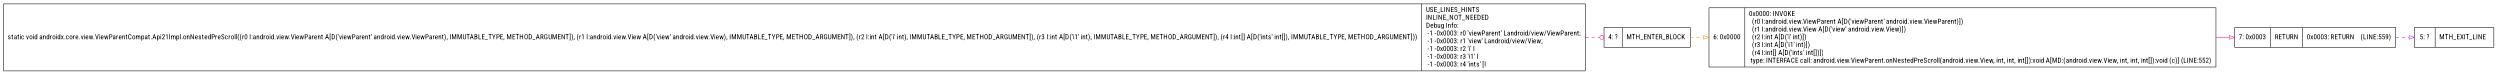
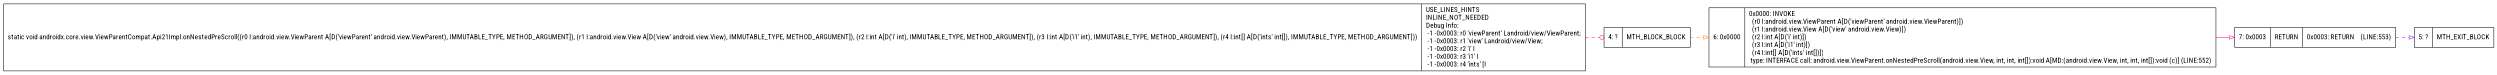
(1656, 37) -> (1656, 37)
(2349, 37) -> (2349, 37)
(2463, 37) -> (2463, 37)
